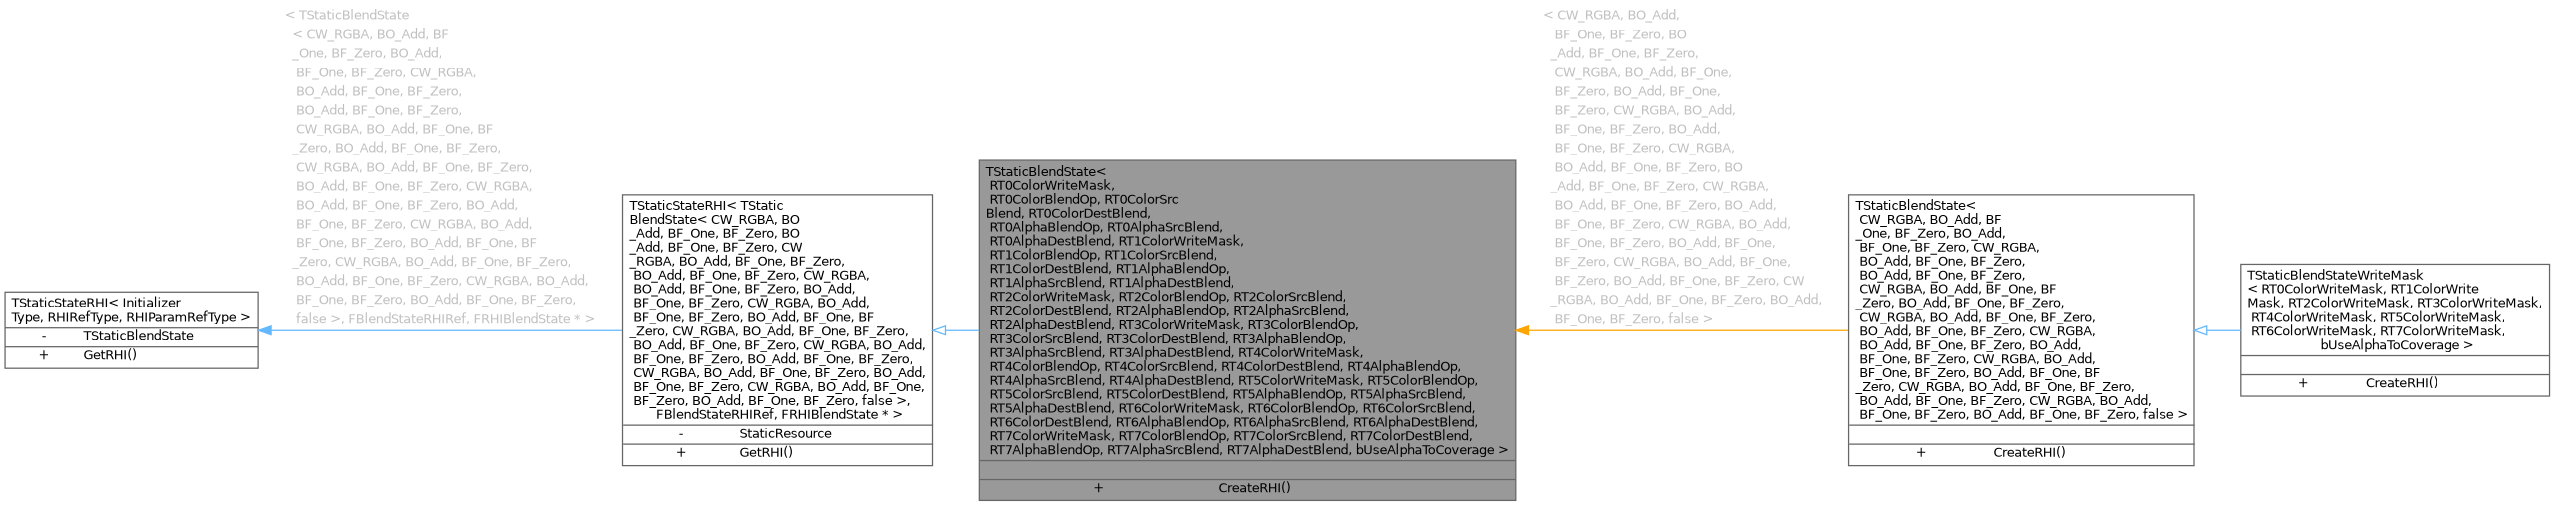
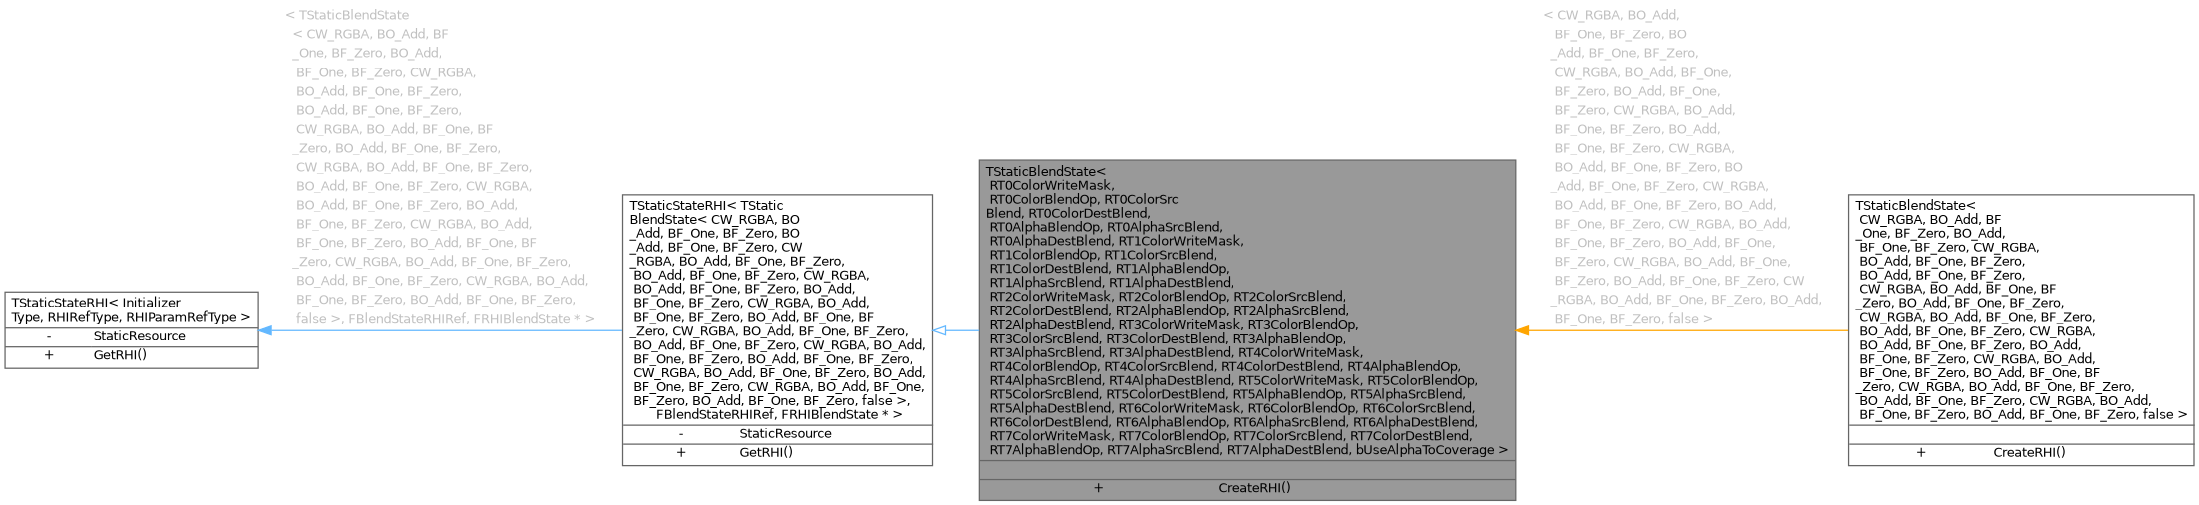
(2395, 330) -> none
(139, 337) -> (140, 337)
